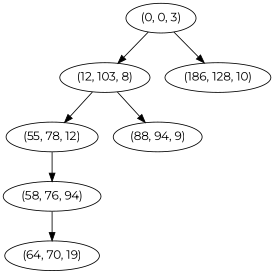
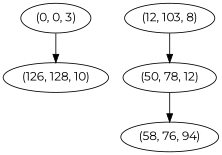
(136, 45) -> none
(218, 78) -> (56, 78)
(52, 137) -> (170, 78)
(158, 137) -> none
(52, 256) -> none
